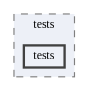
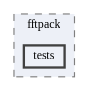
(44, 25) -> (44, 25)
